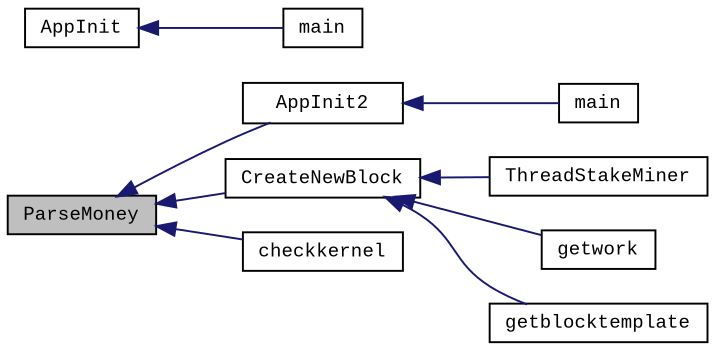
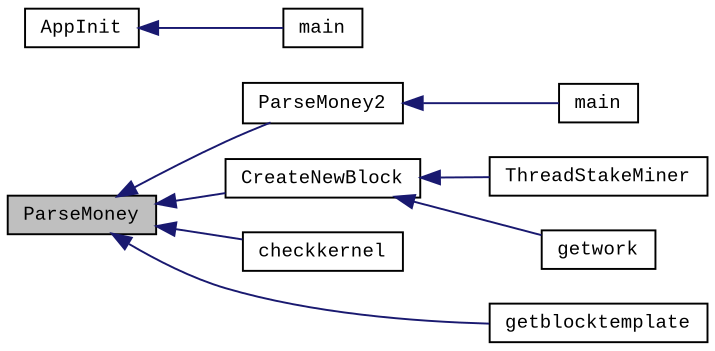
(323, 103) -> (323, 103)
(461, 260) -> (304, 306)
